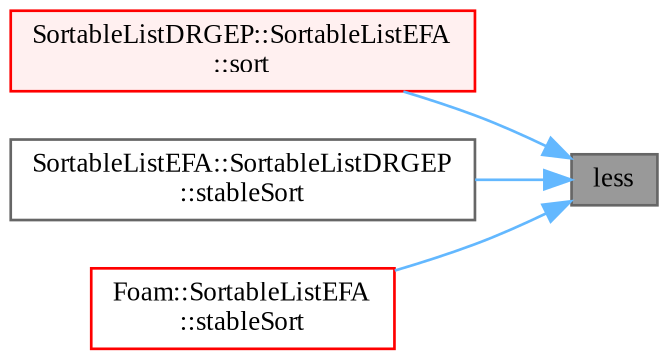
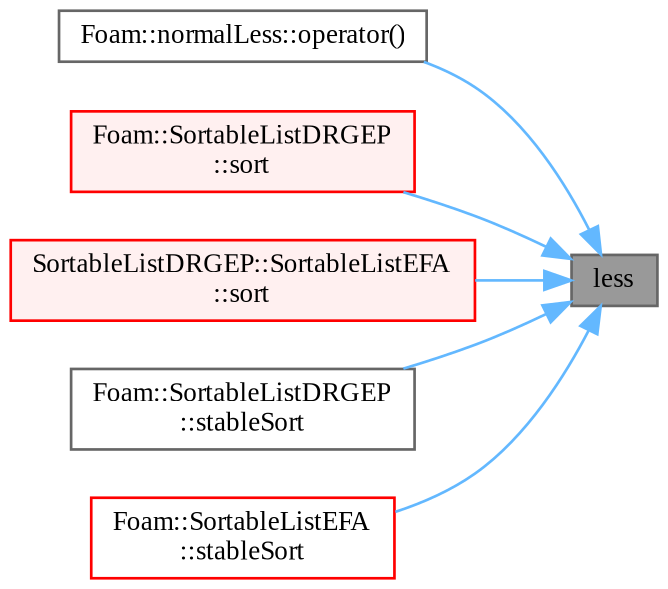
none -> (243, 36)
none -> (243, 152)
(243, 180) -> (243, 409)
